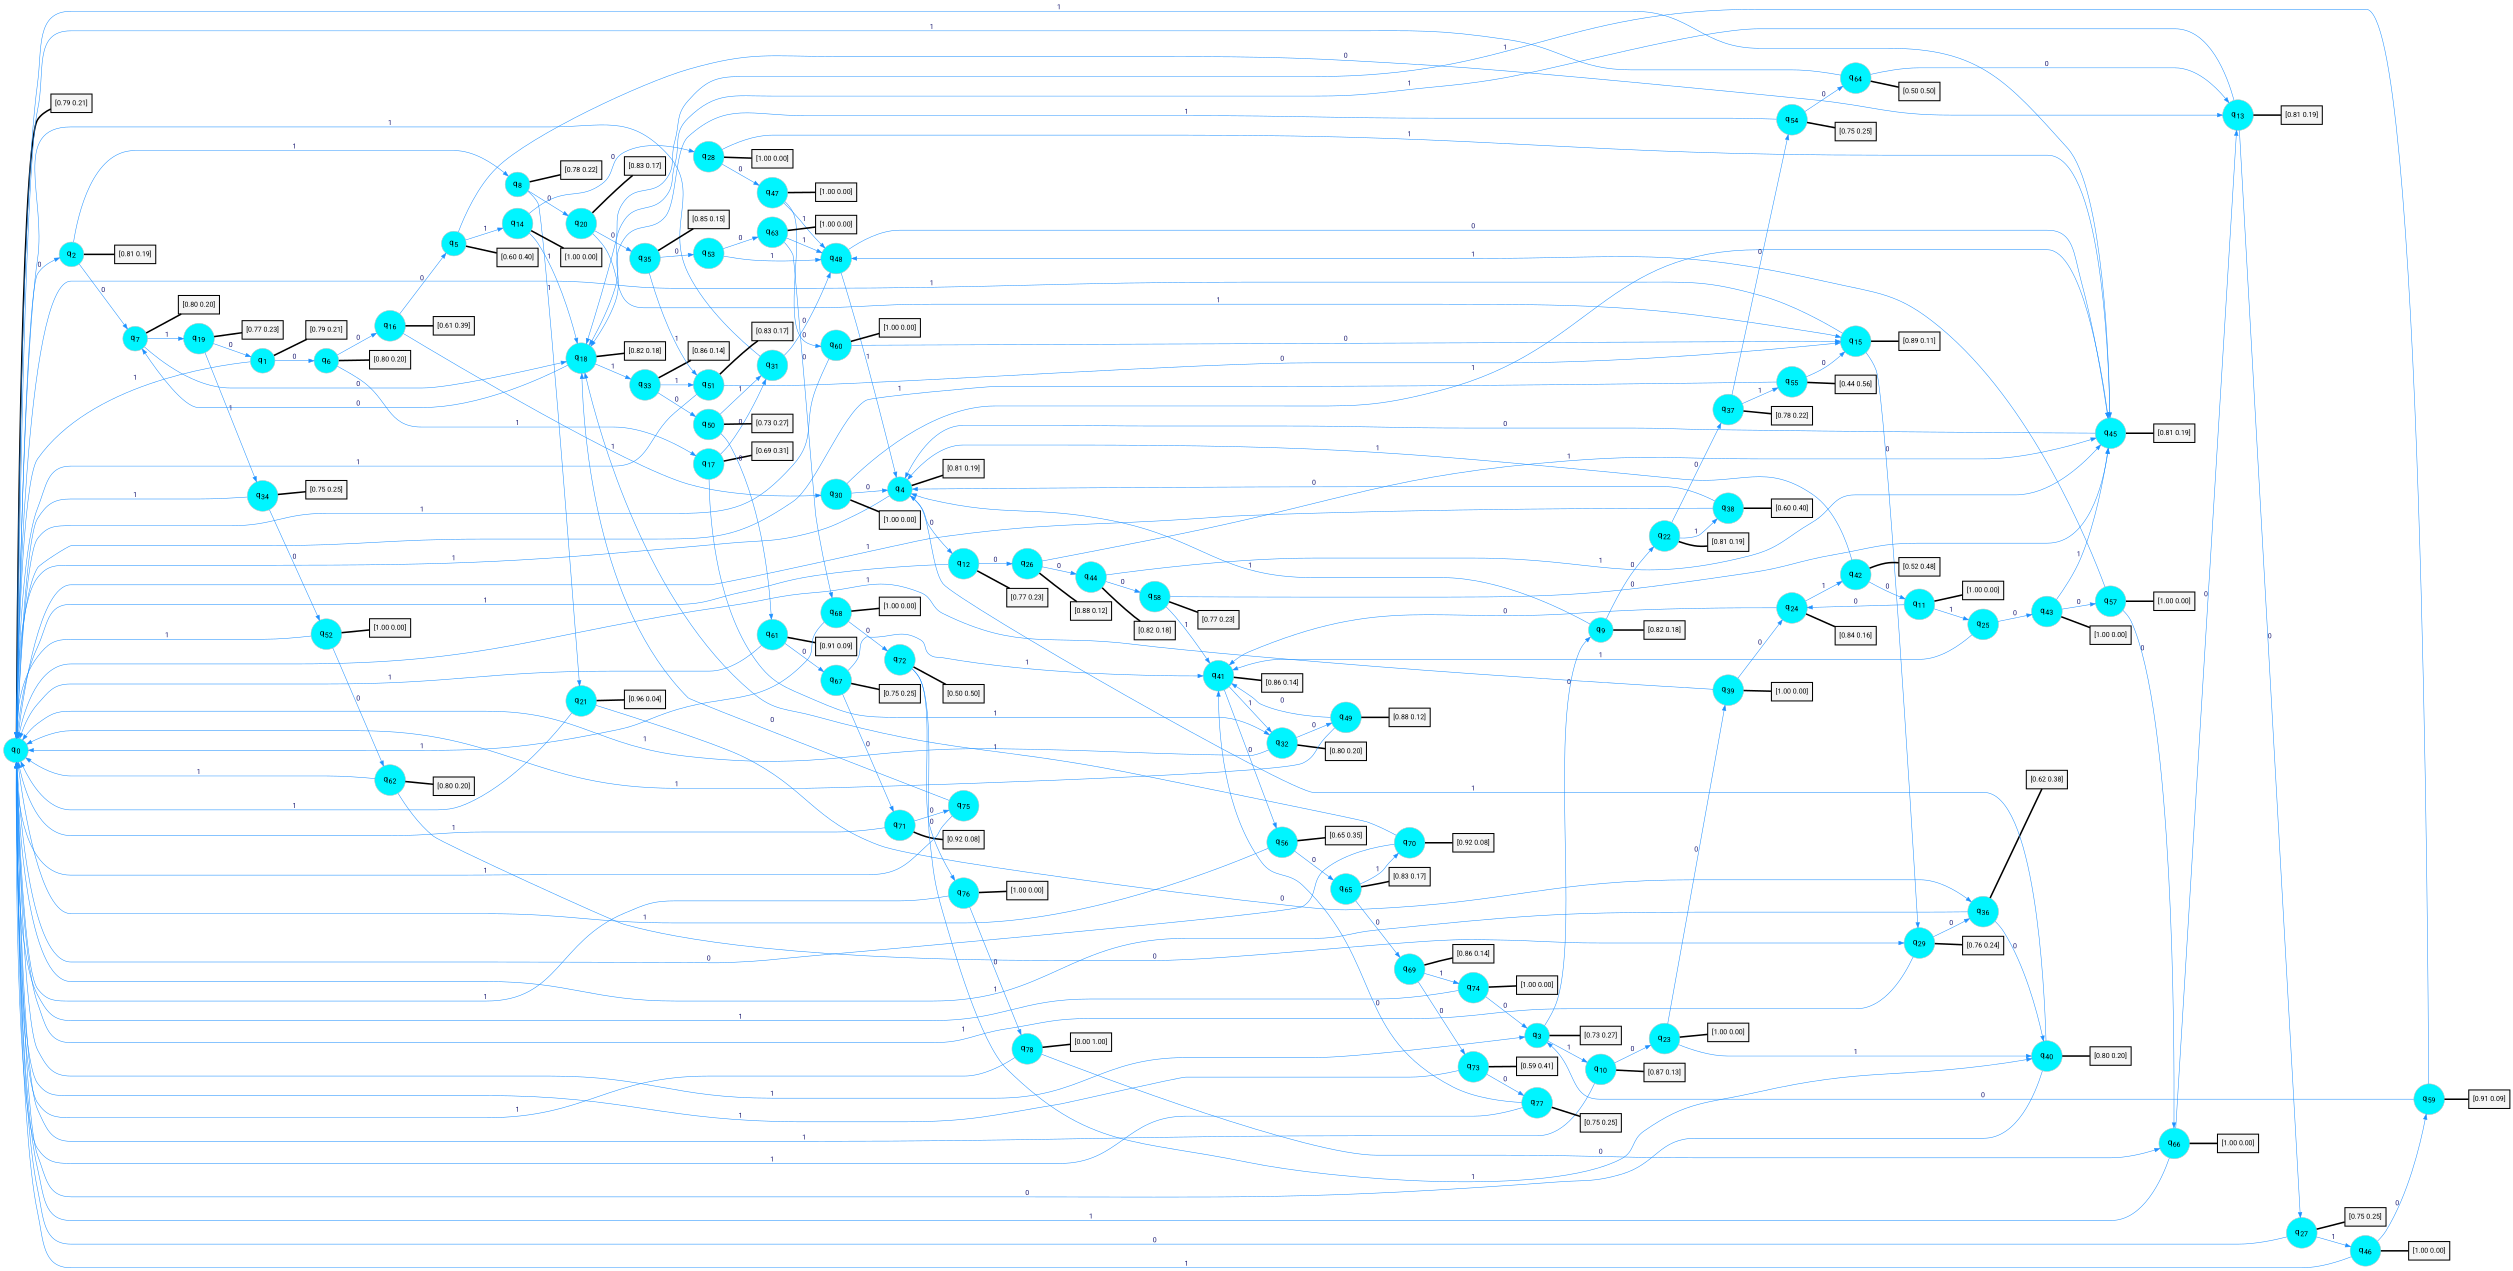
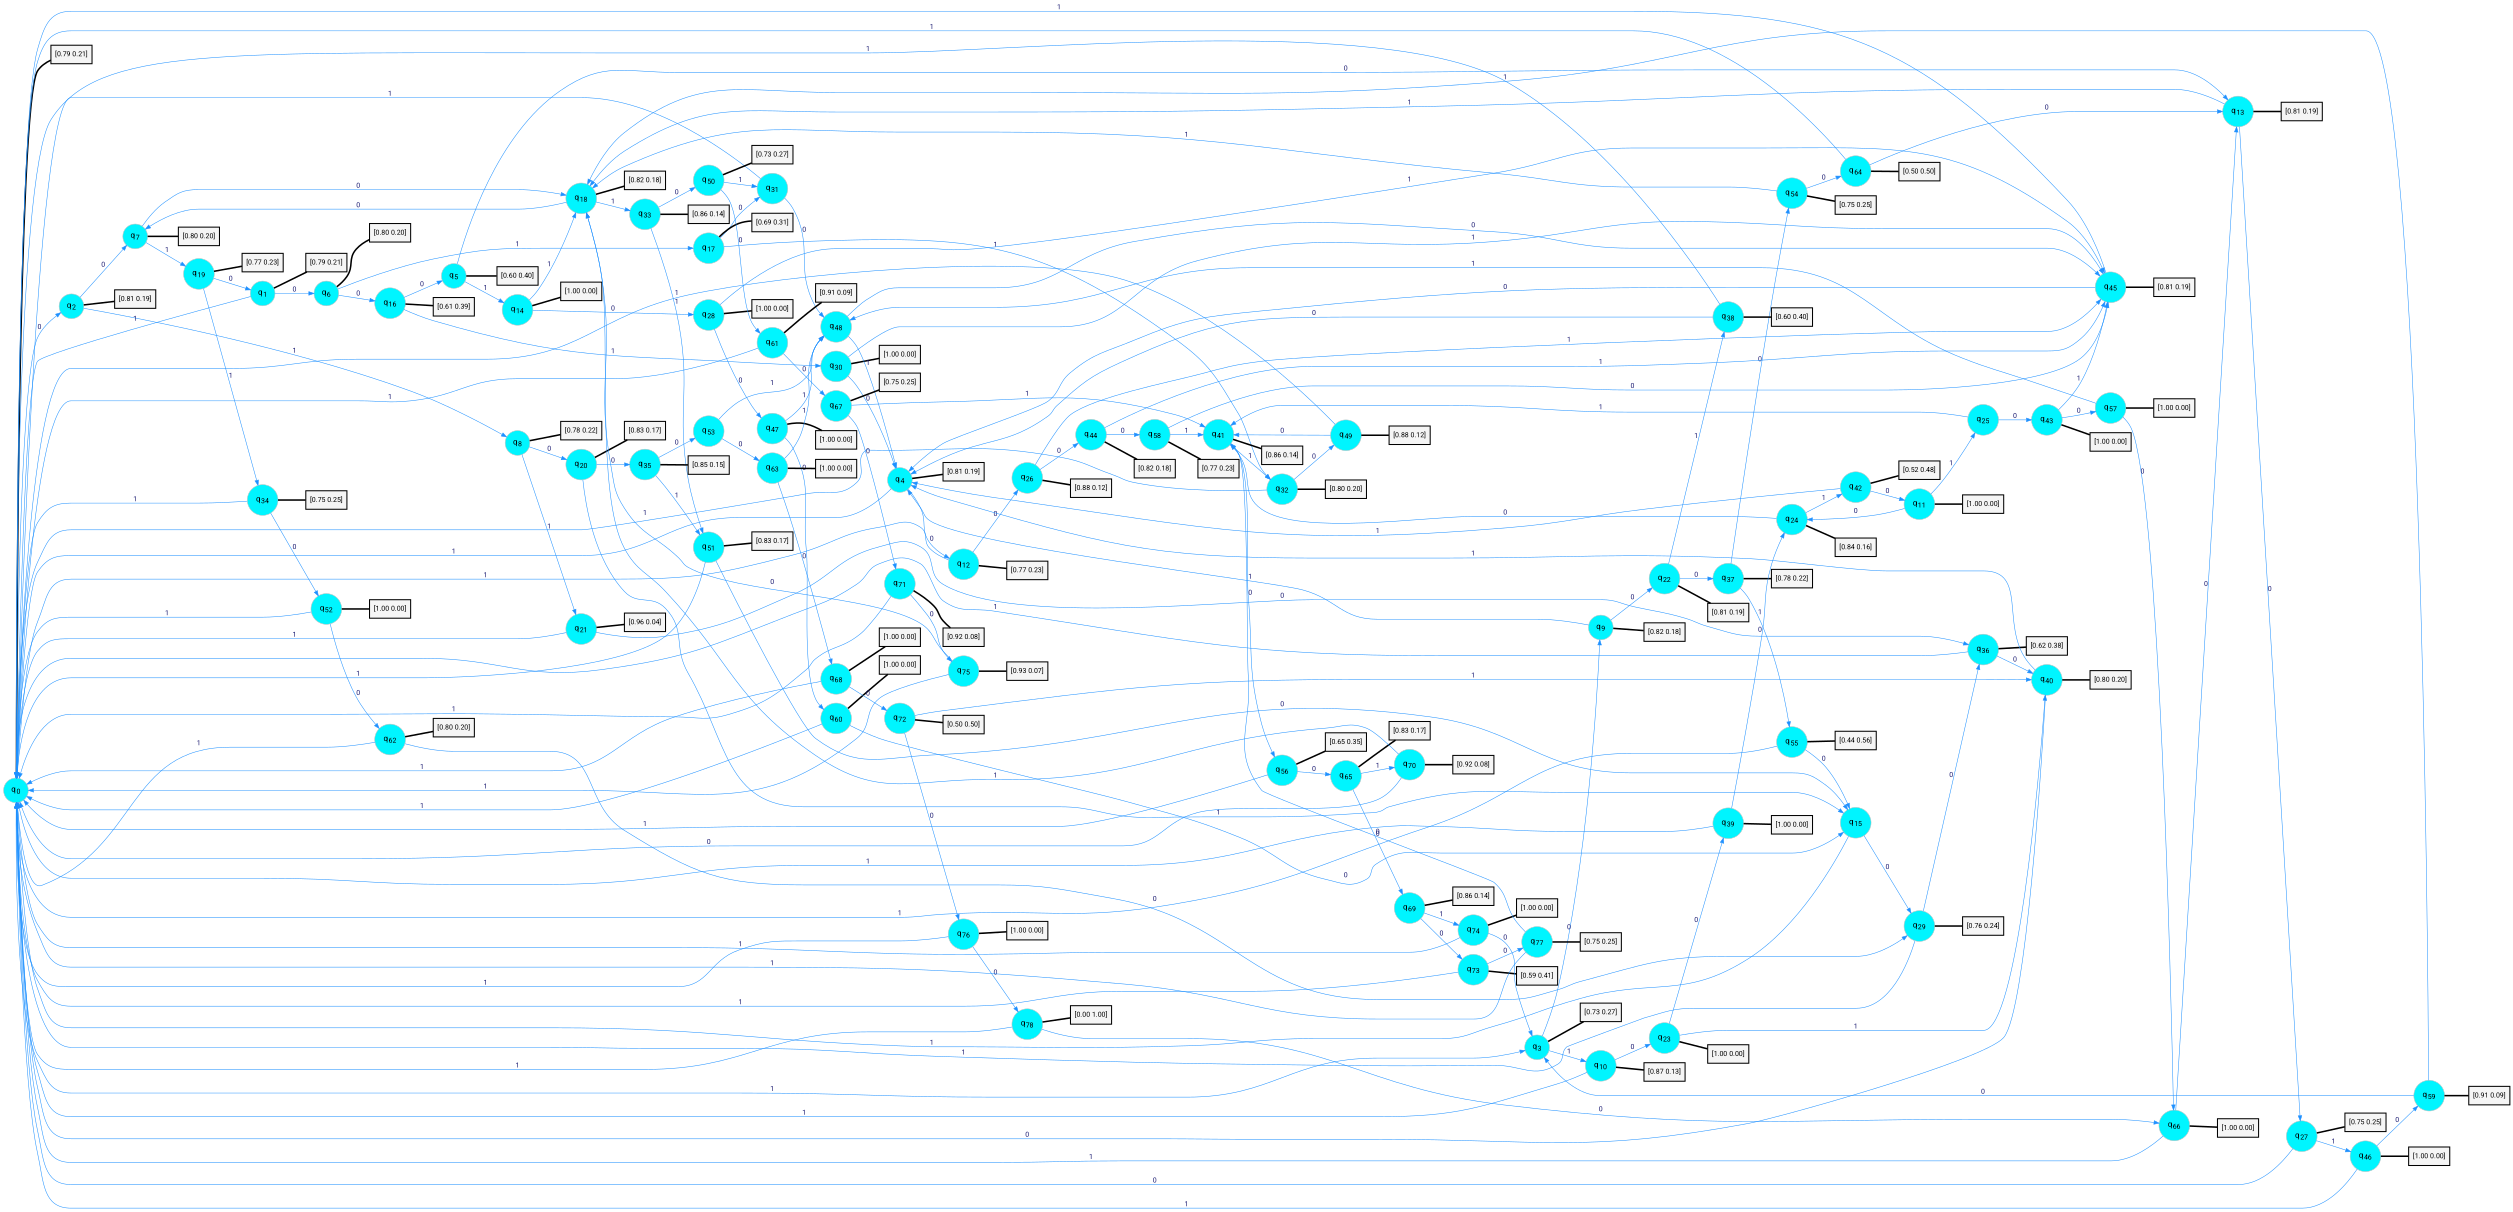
(1919, 341) -> none
none -> (1027, 671)
